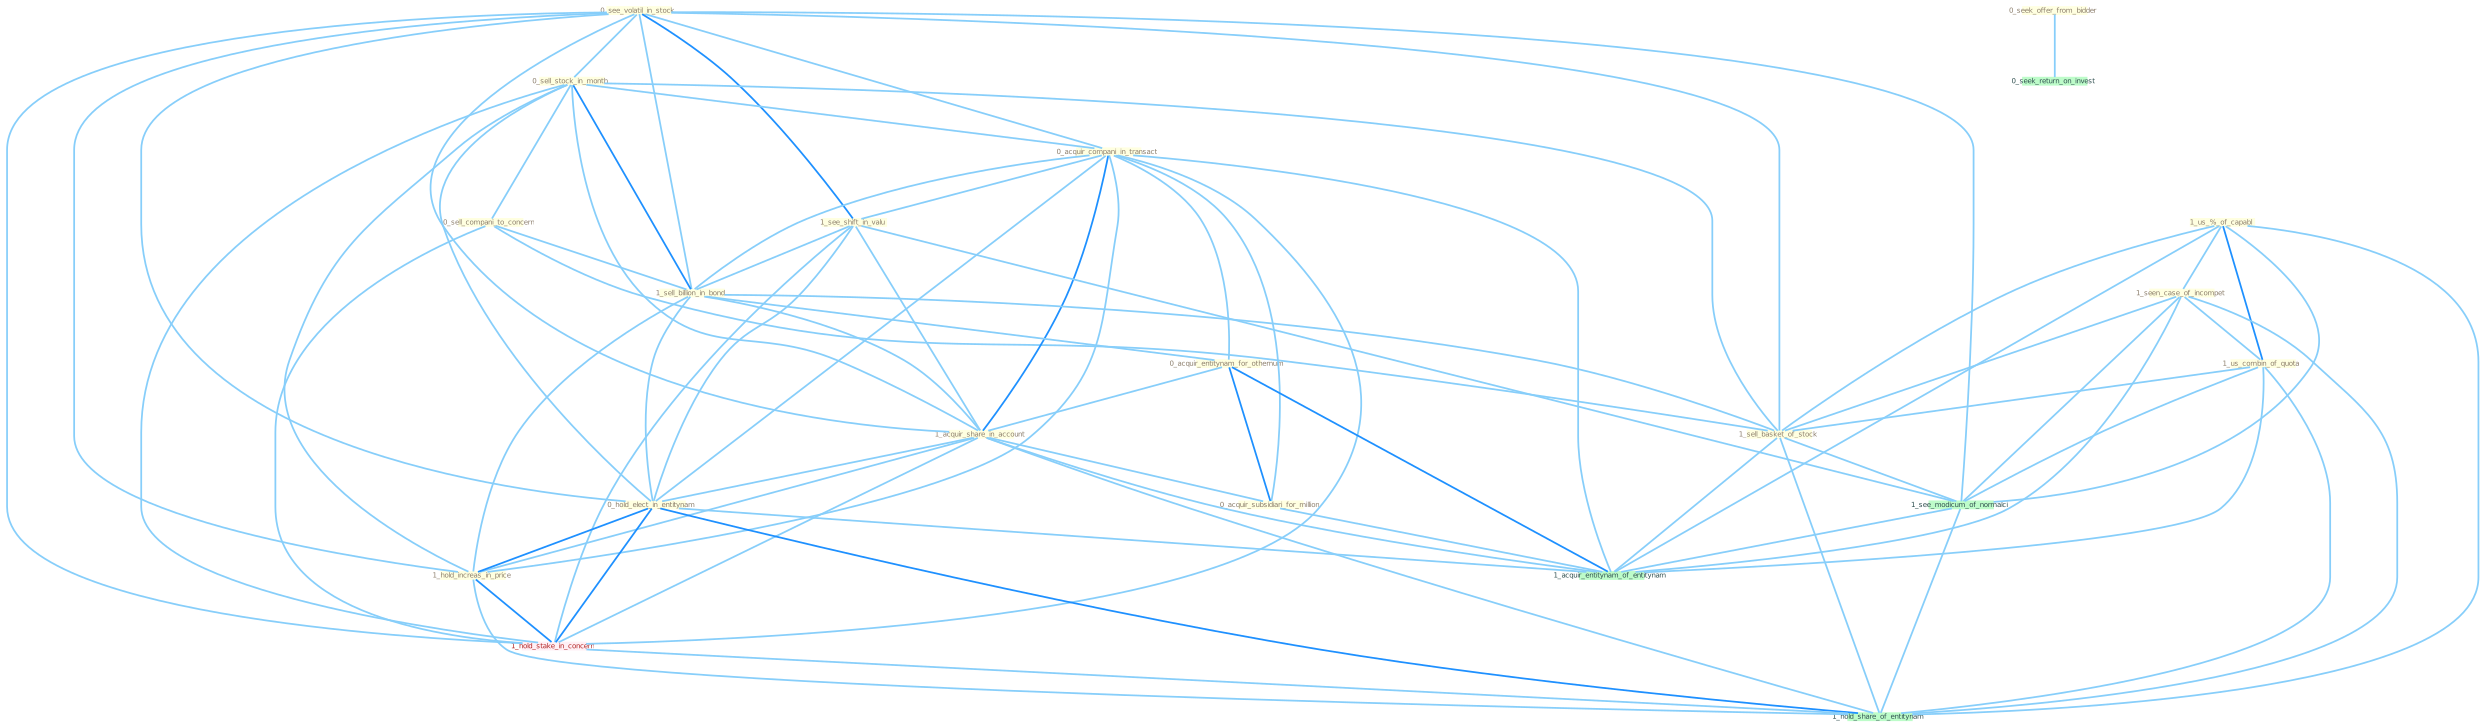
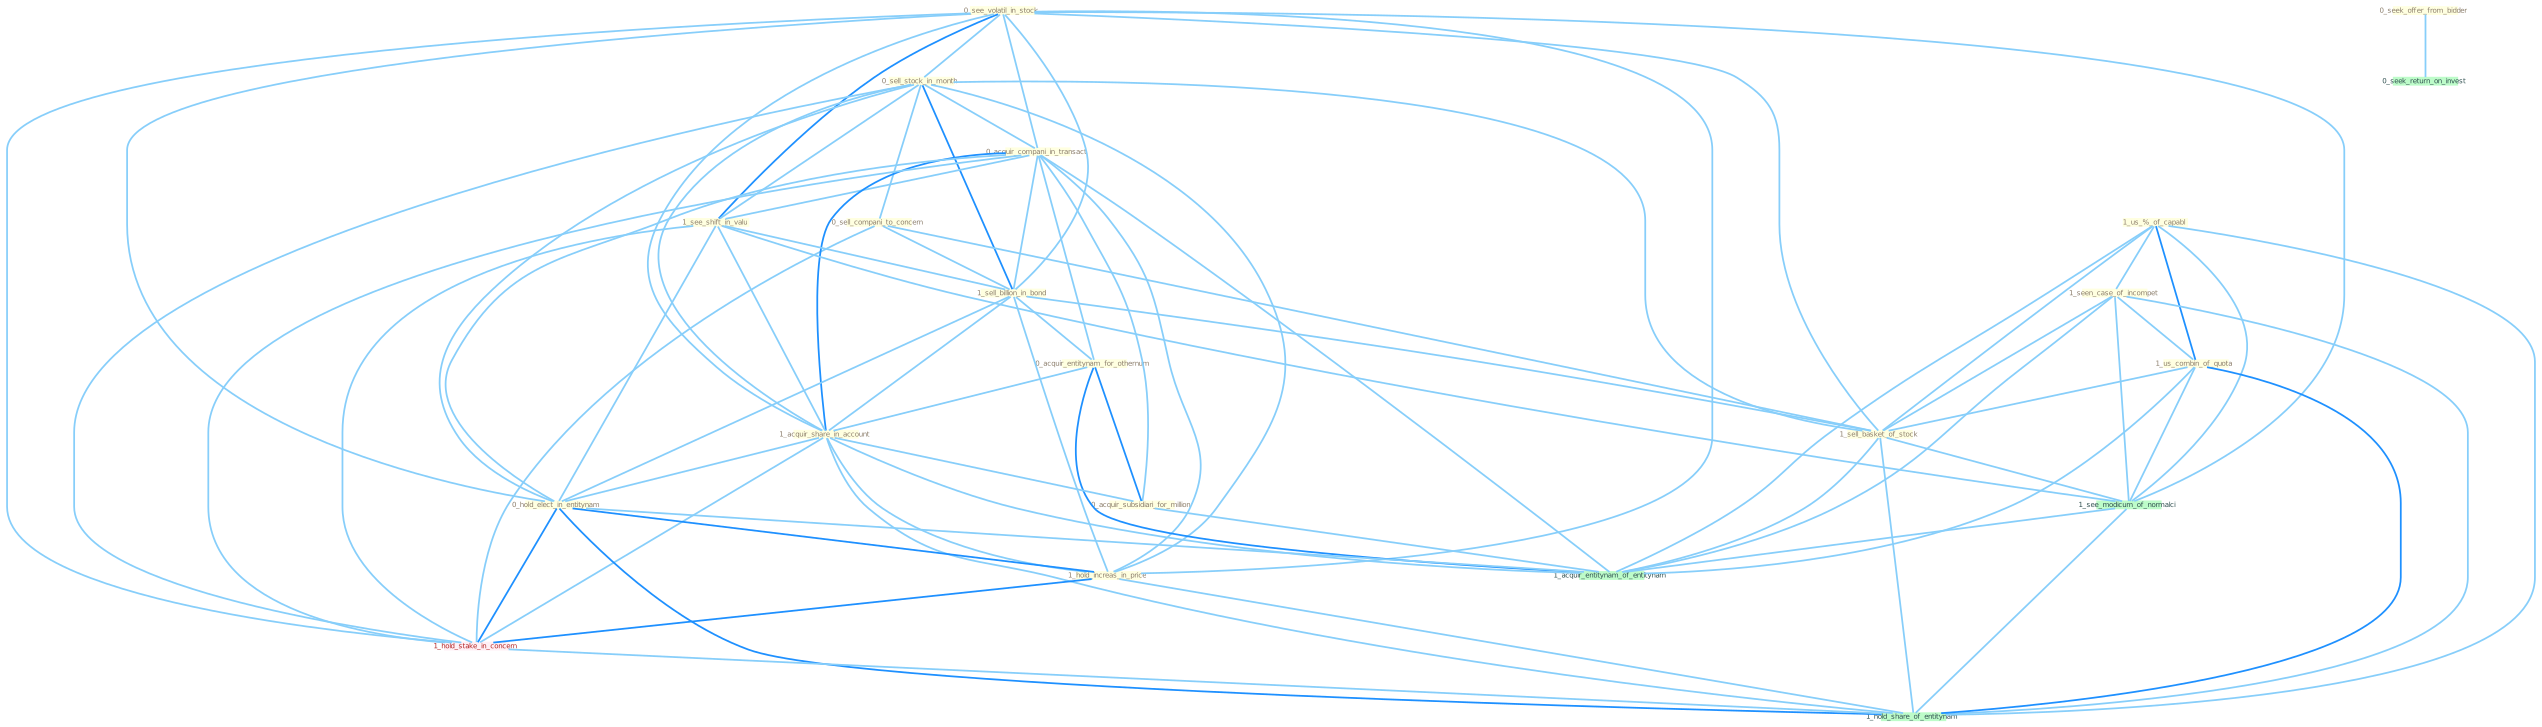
none -> (819, 152)
(2242, 649) -> (2345, 637)
